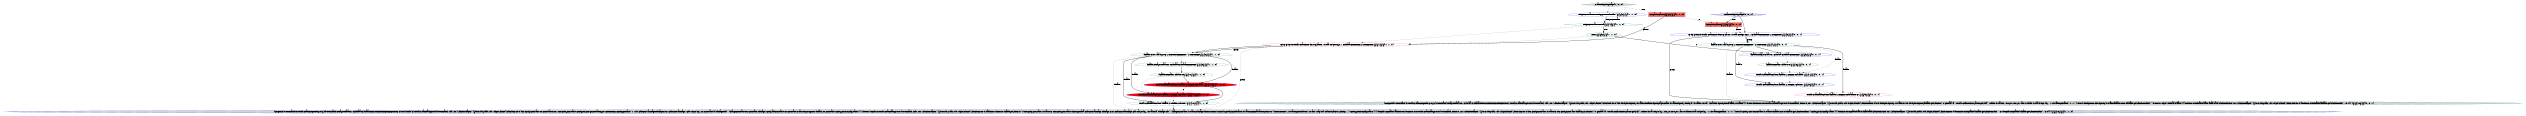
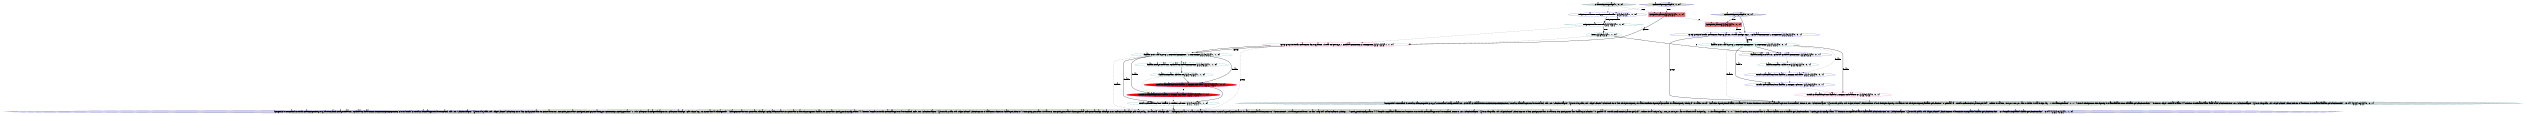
none -> (1666, 5)
